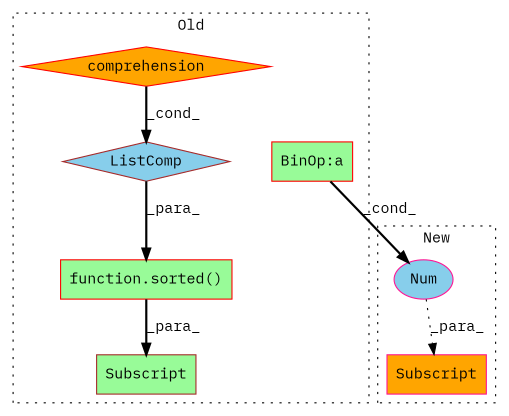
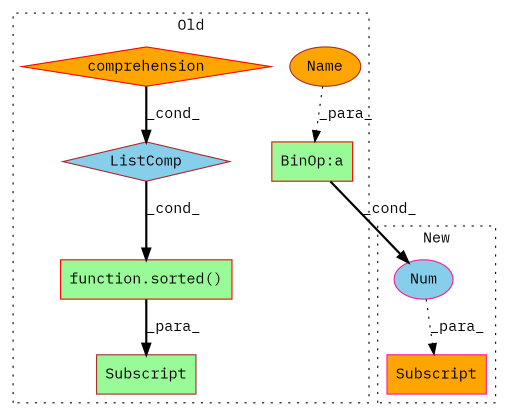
none -> (325, 67)
(174, 209) -> (174, 209)
